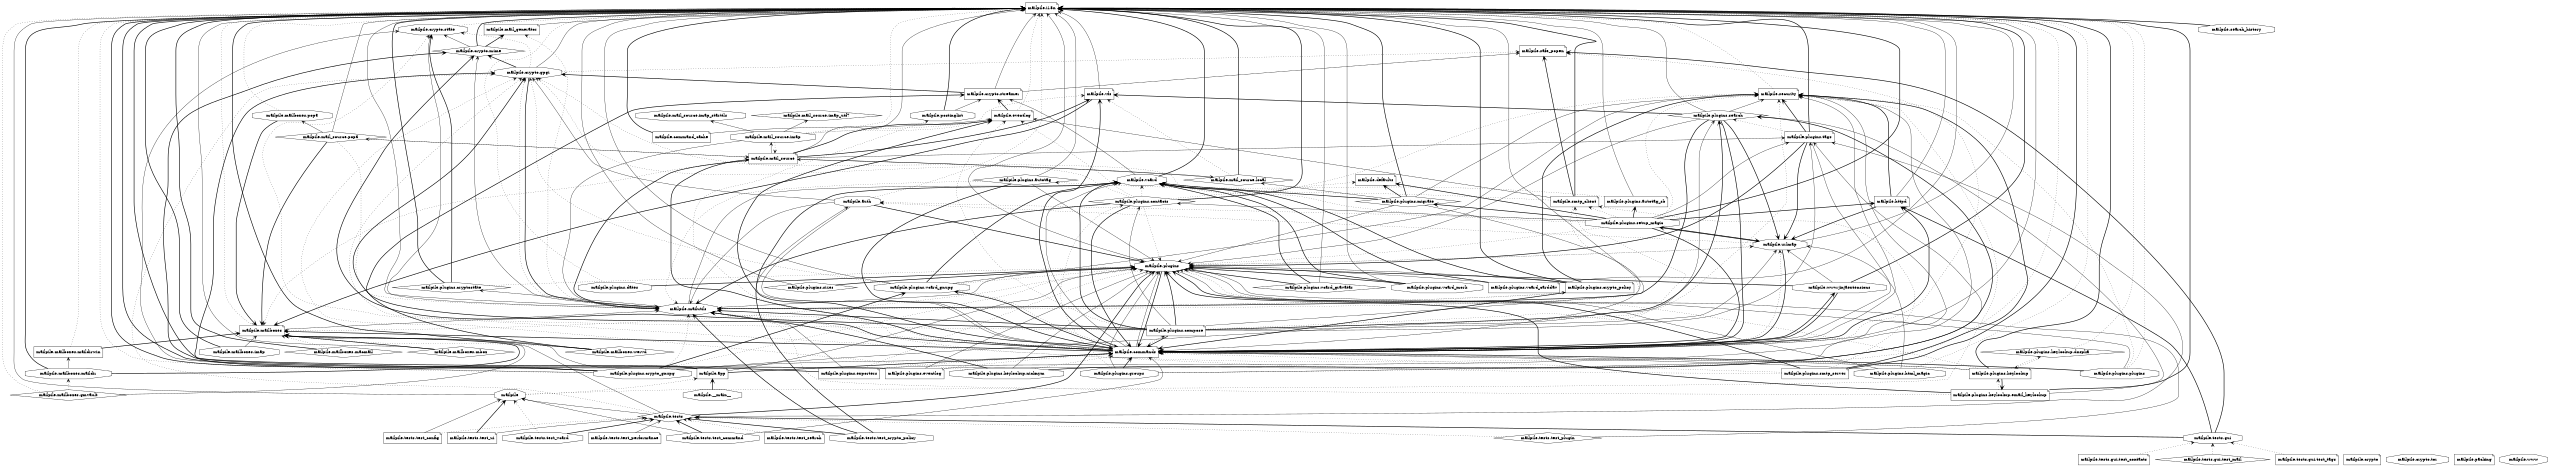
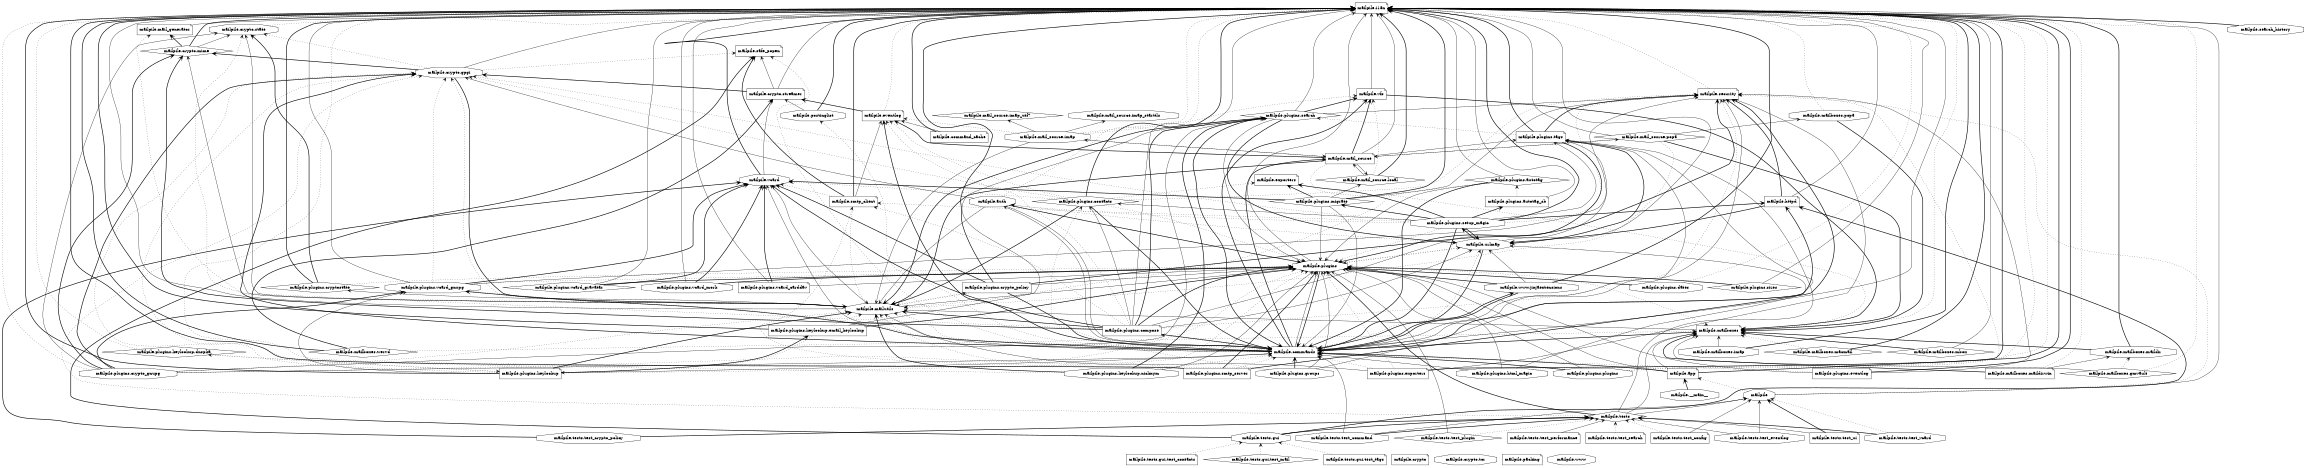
(1376, 180) -> (1277, 180)
none -> (304, 353)
(68, 364) -> (2077, 363)
(770, 384) -> (700, 337)
none -> (1759, 438)
